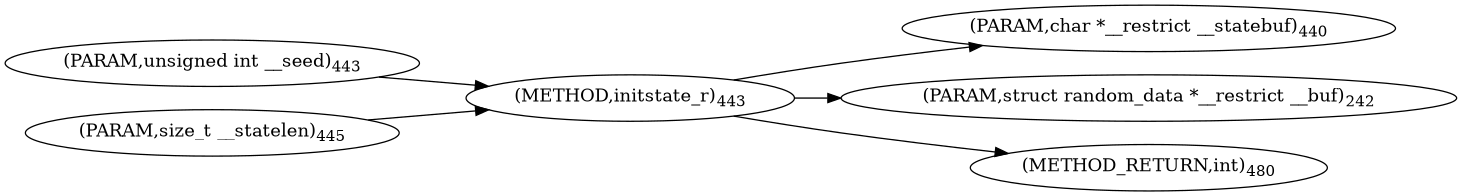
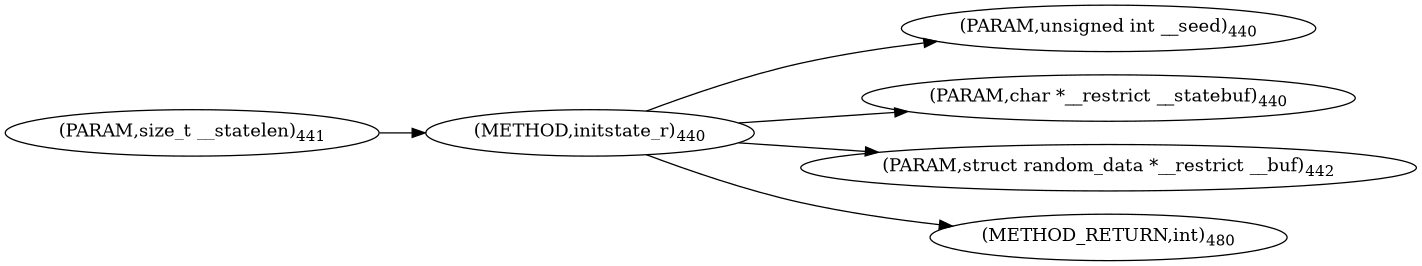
(346, 61) -> (1243, 26)
(427, 81) -> (783, 68)
(732, 96) -> (691, 131)
(1360, 96) -> (1320, 166)
(331, 131) -> (311, 131)
